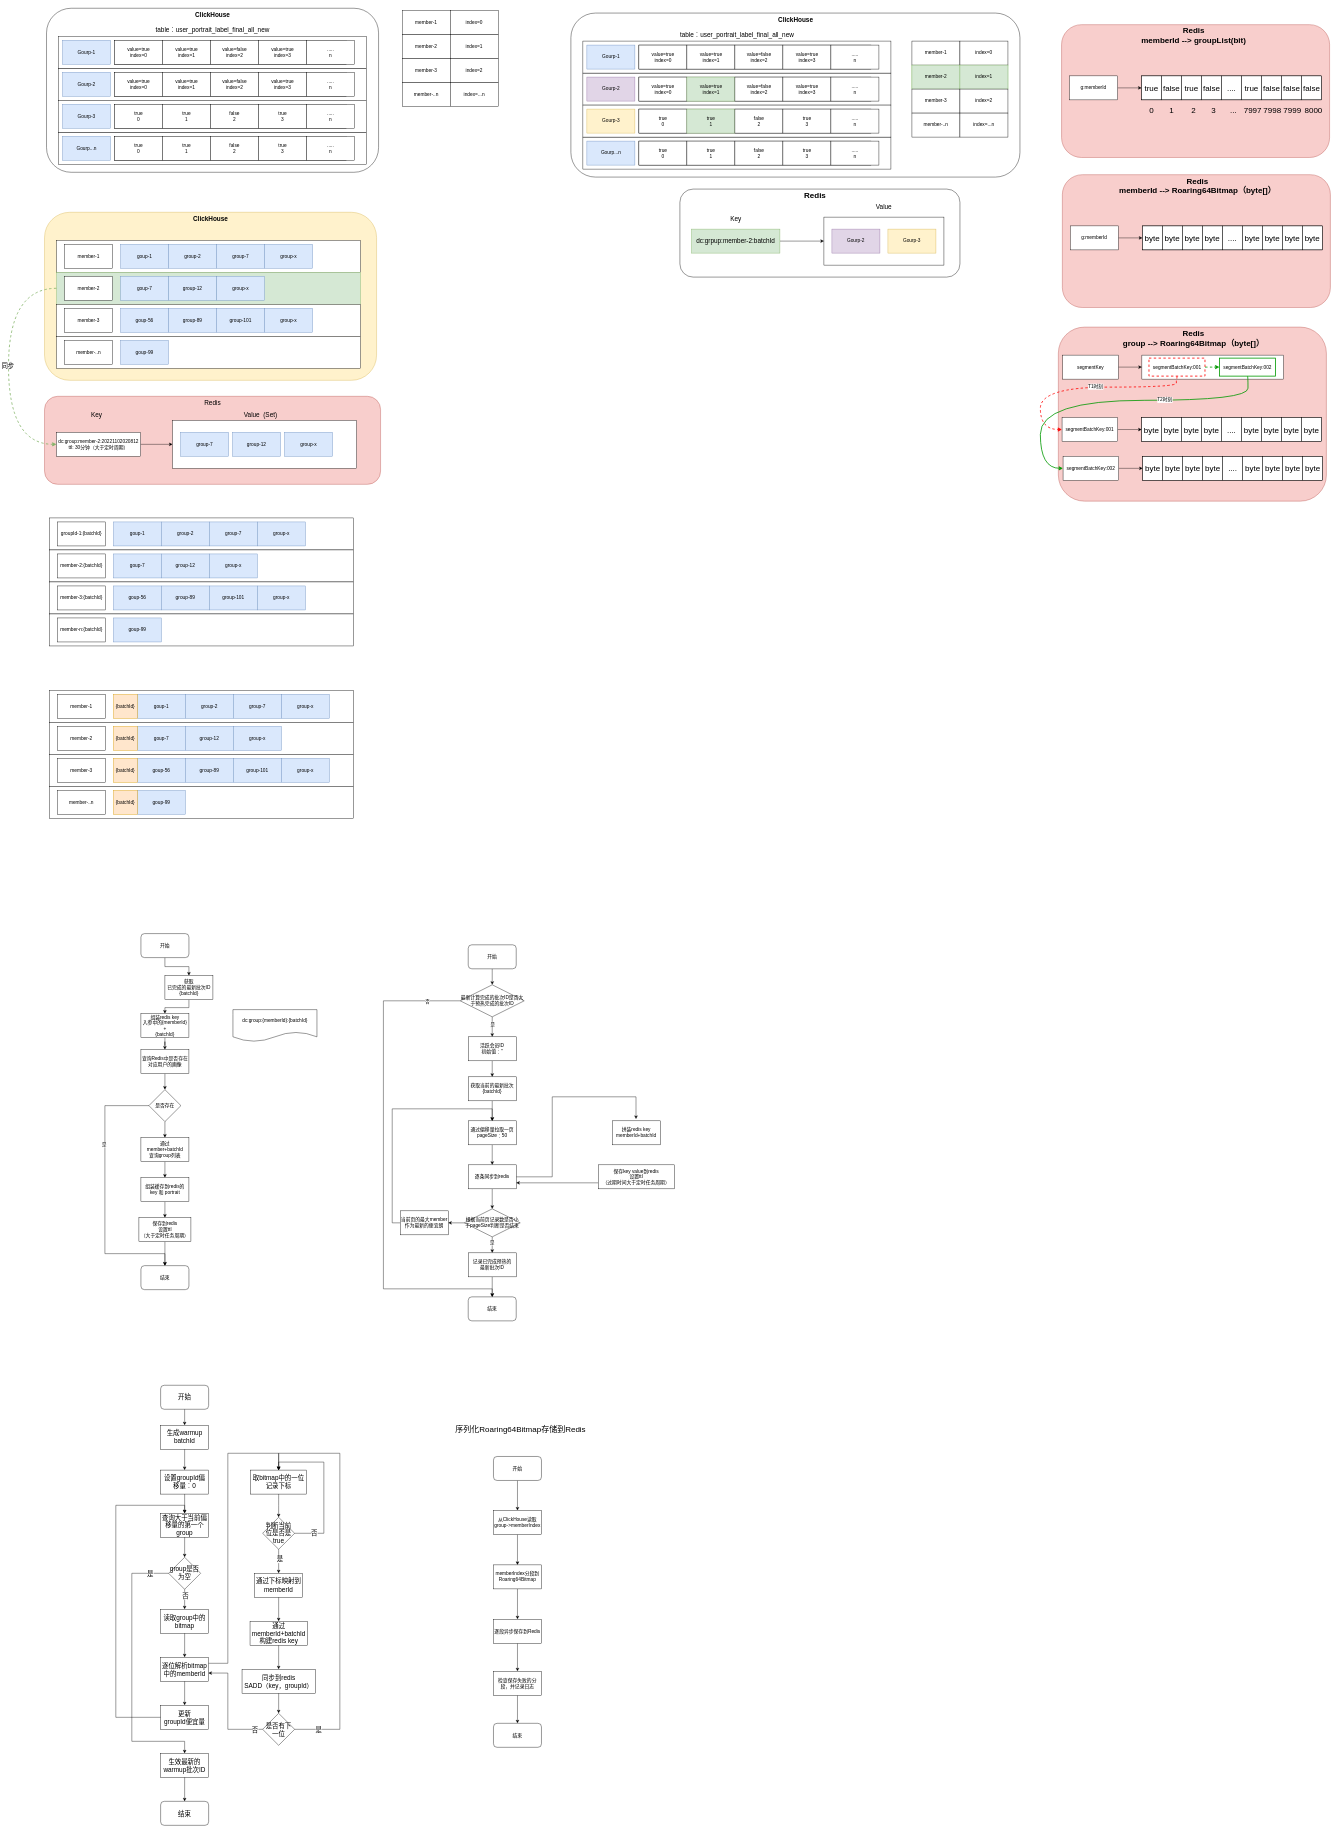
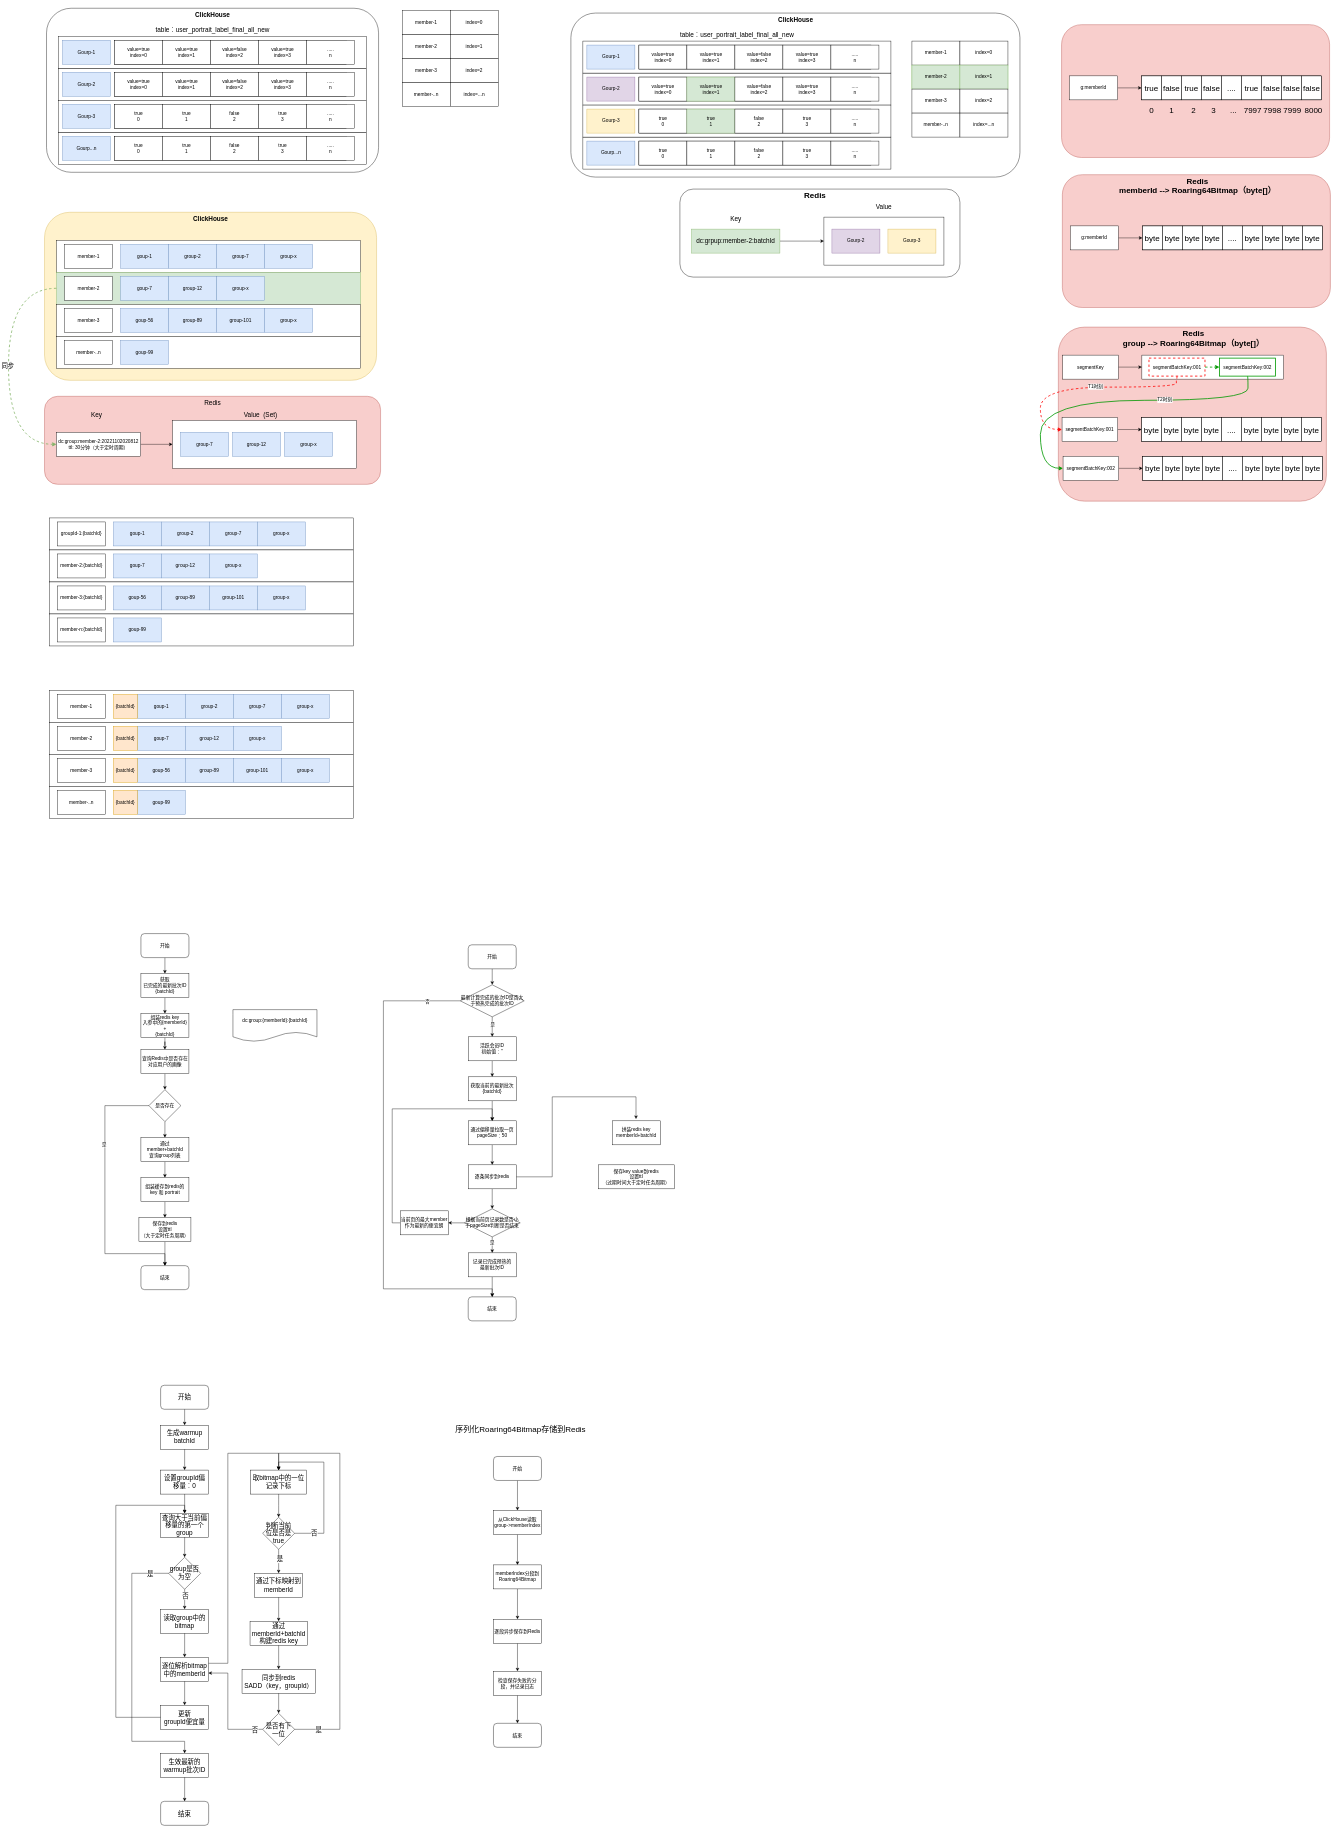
(1193, 35) -> none
(189, 987) -> (165, 985)
(520, 1183) -> none
